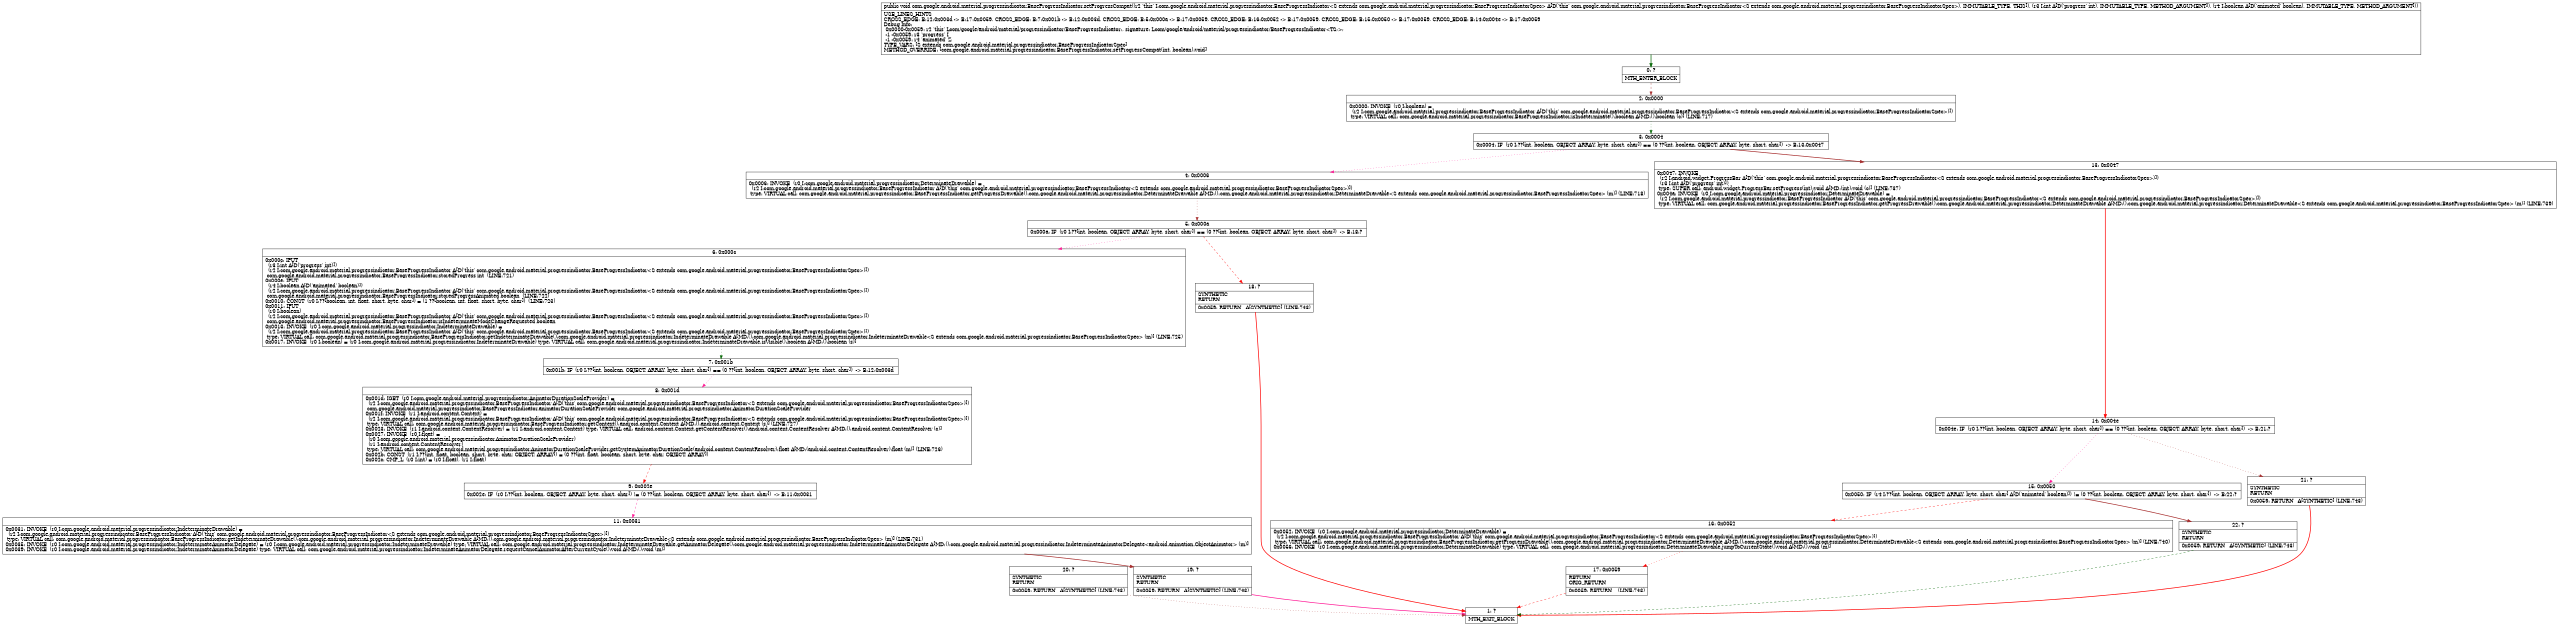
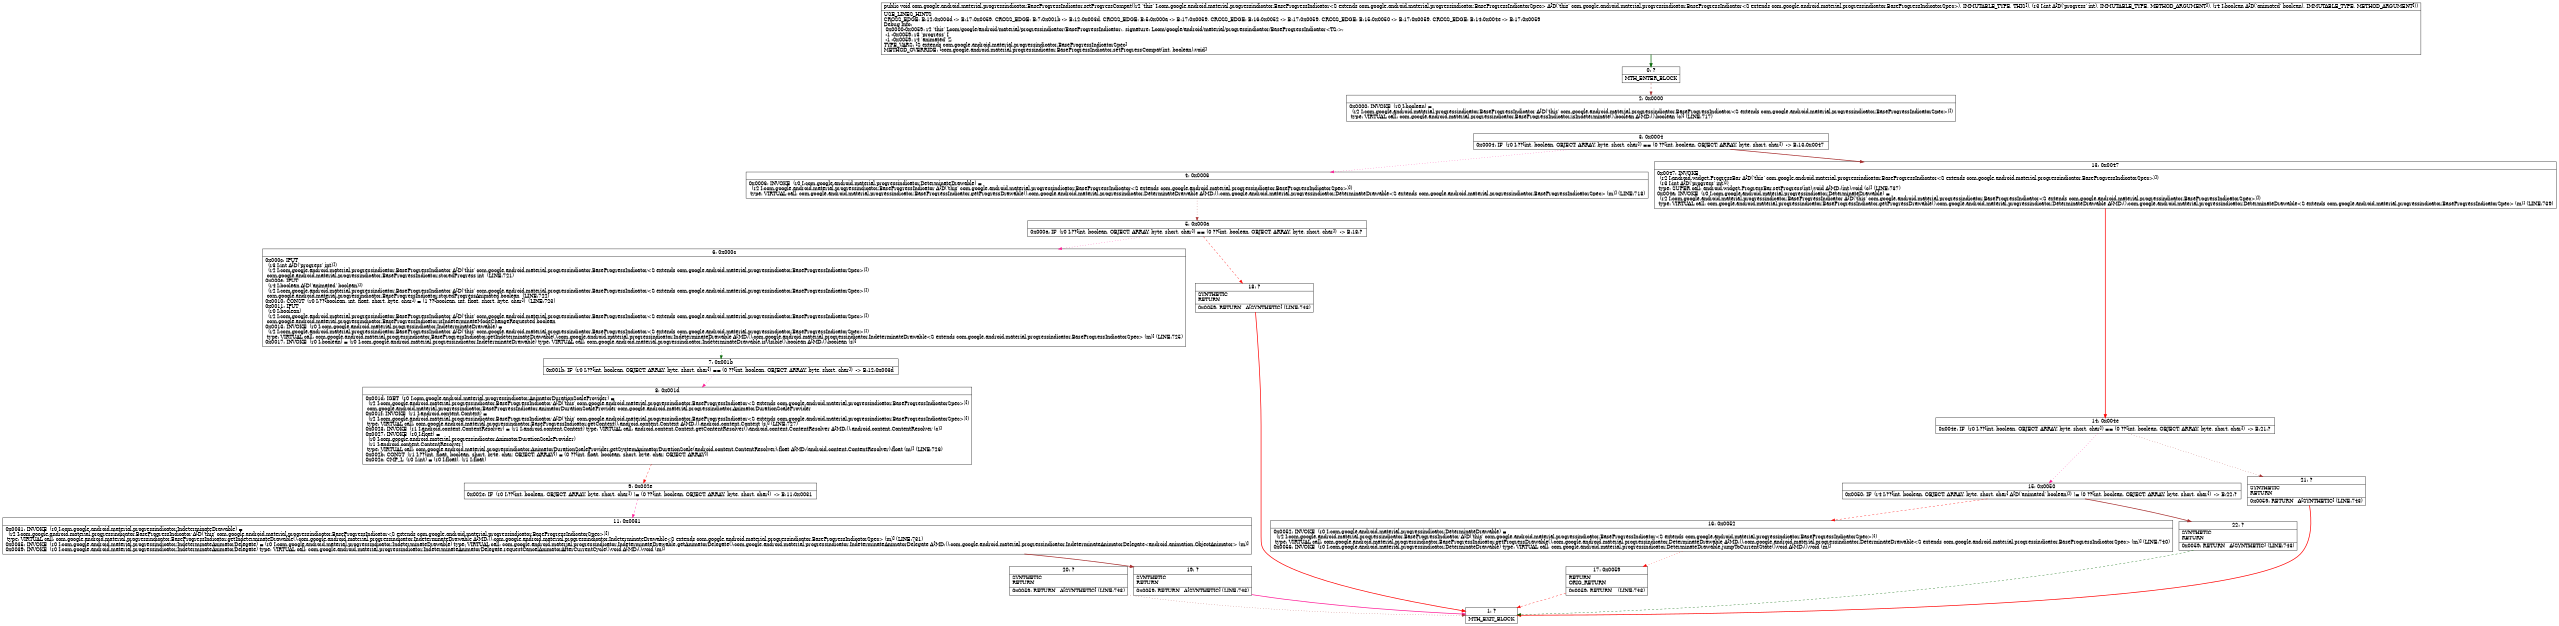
(1651, 126) -> none
